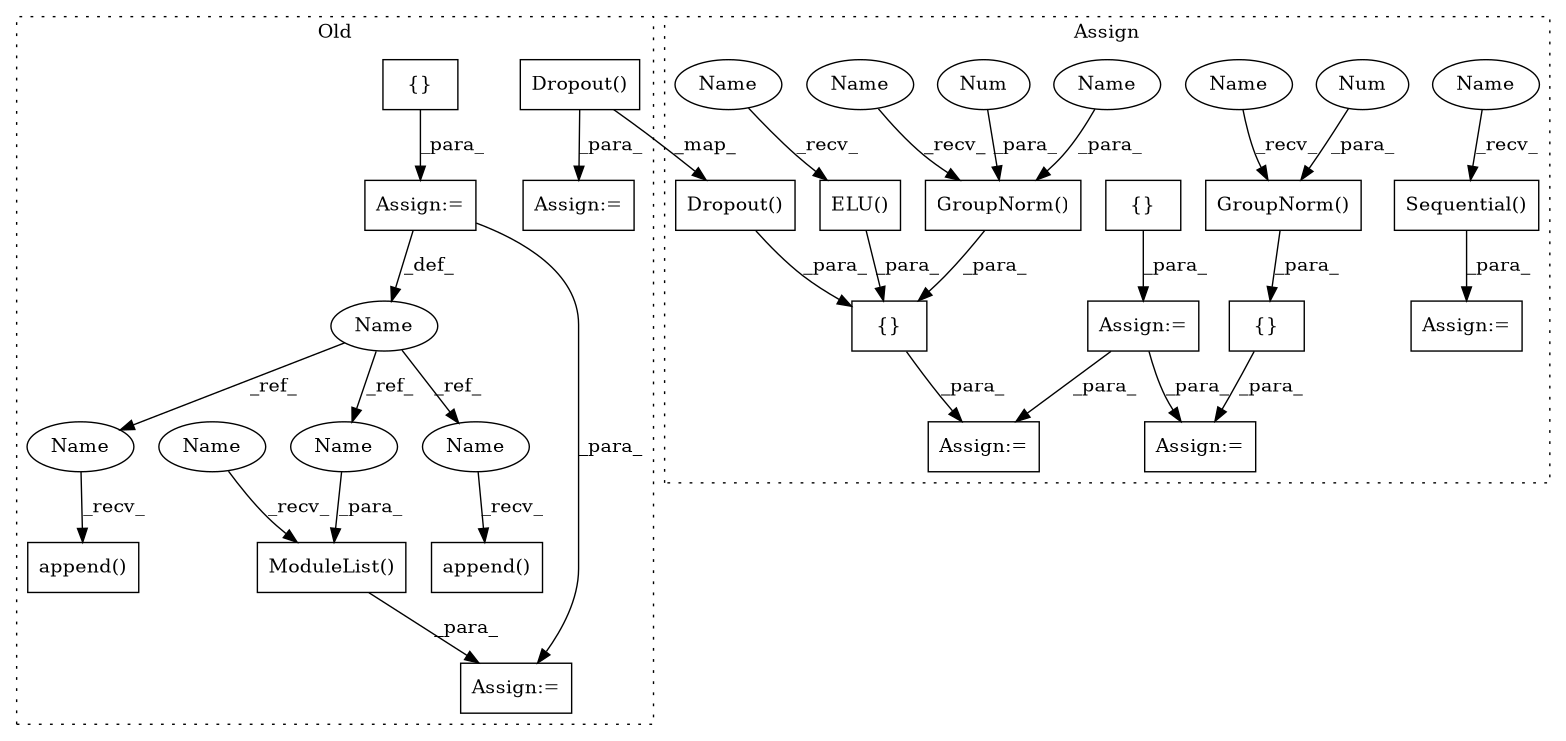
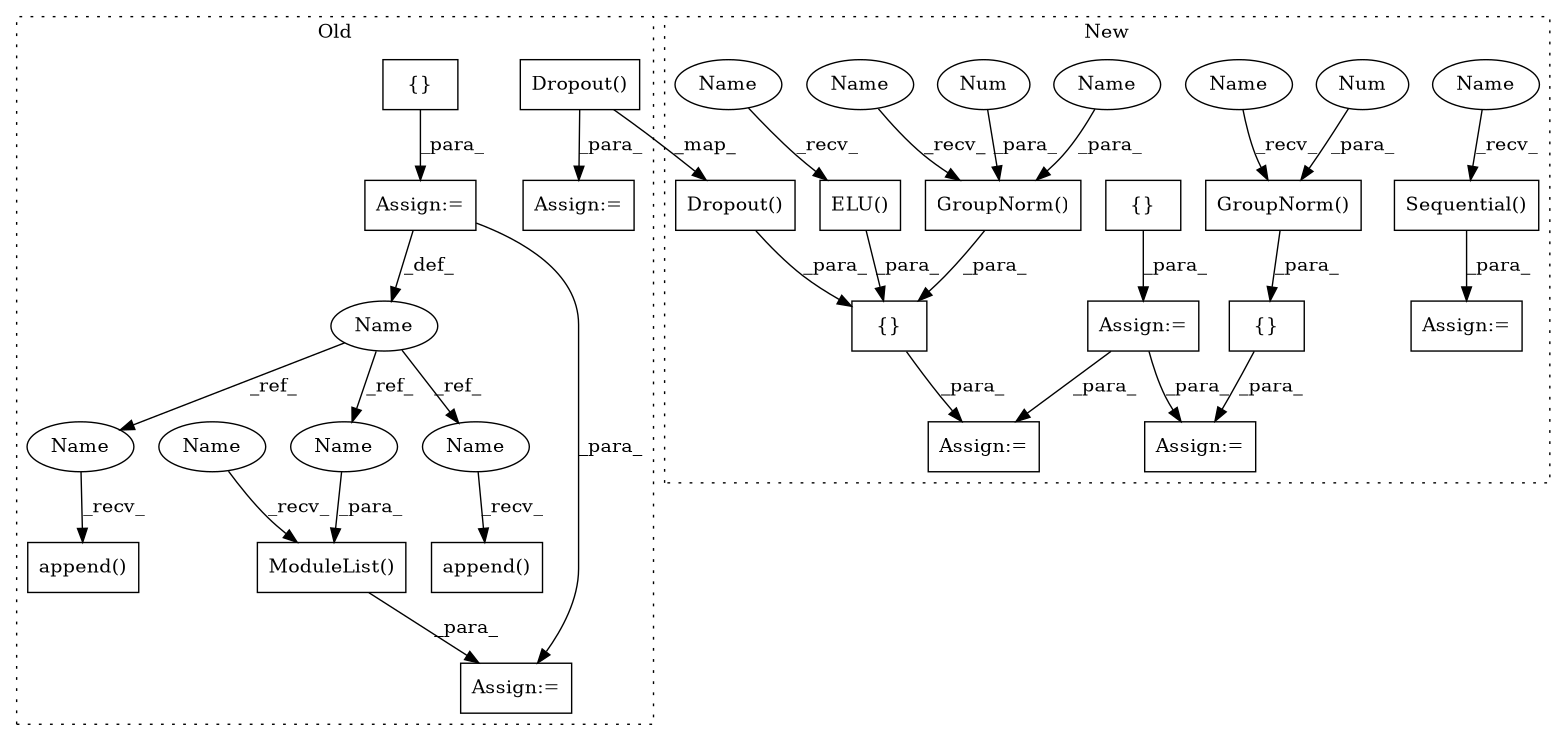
(1107, 33) -> (1107, 33)
